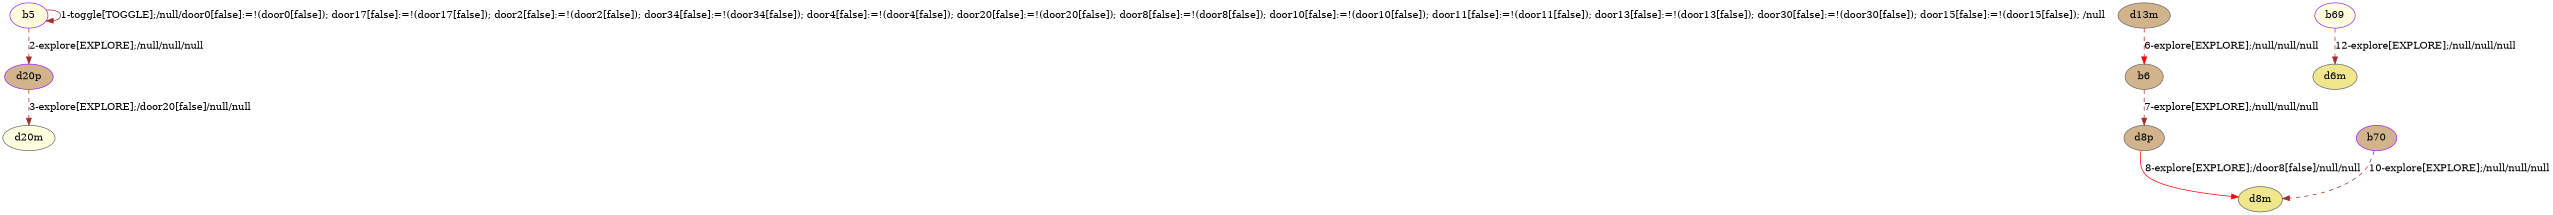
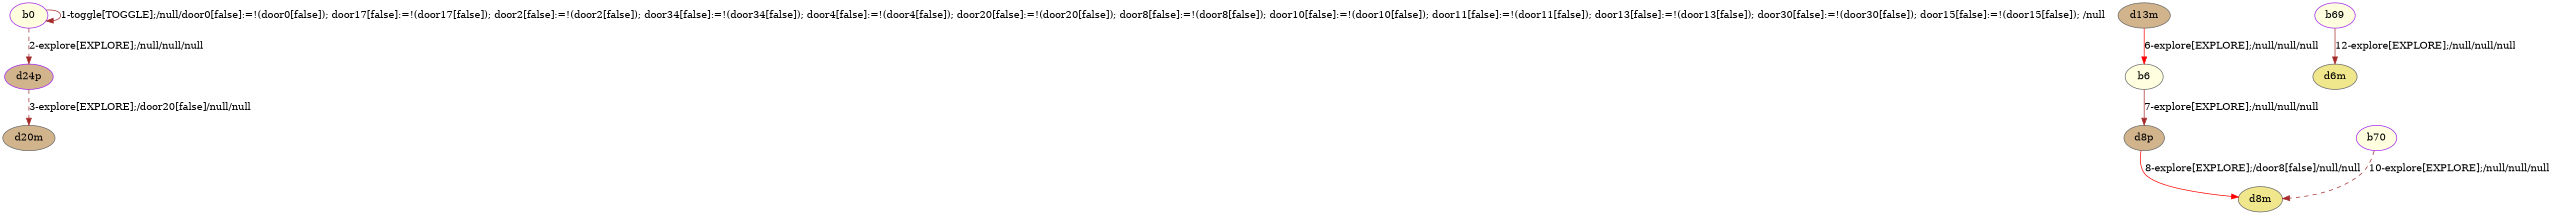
(29, 15) -> (29, 15)
(2144, 43) -> (2144, 43)
(2335, 43) -> (2335, 43)
(29, 77) -> (29, 77)
(2144, 77) -> (2144, 77)
(2144, 104) -> (2144, 104)
(29, 138) -> (29, 138)
(2377, 138) -> (2377, 138)
